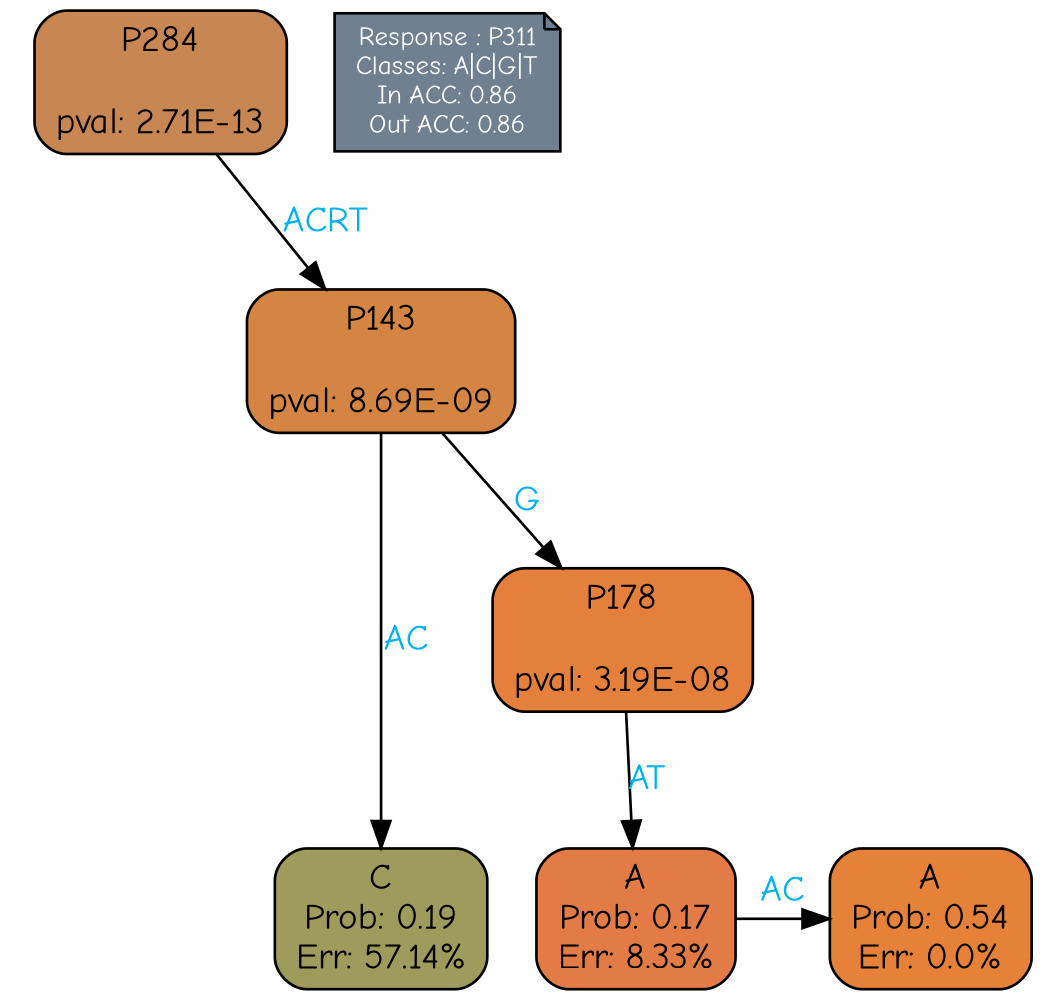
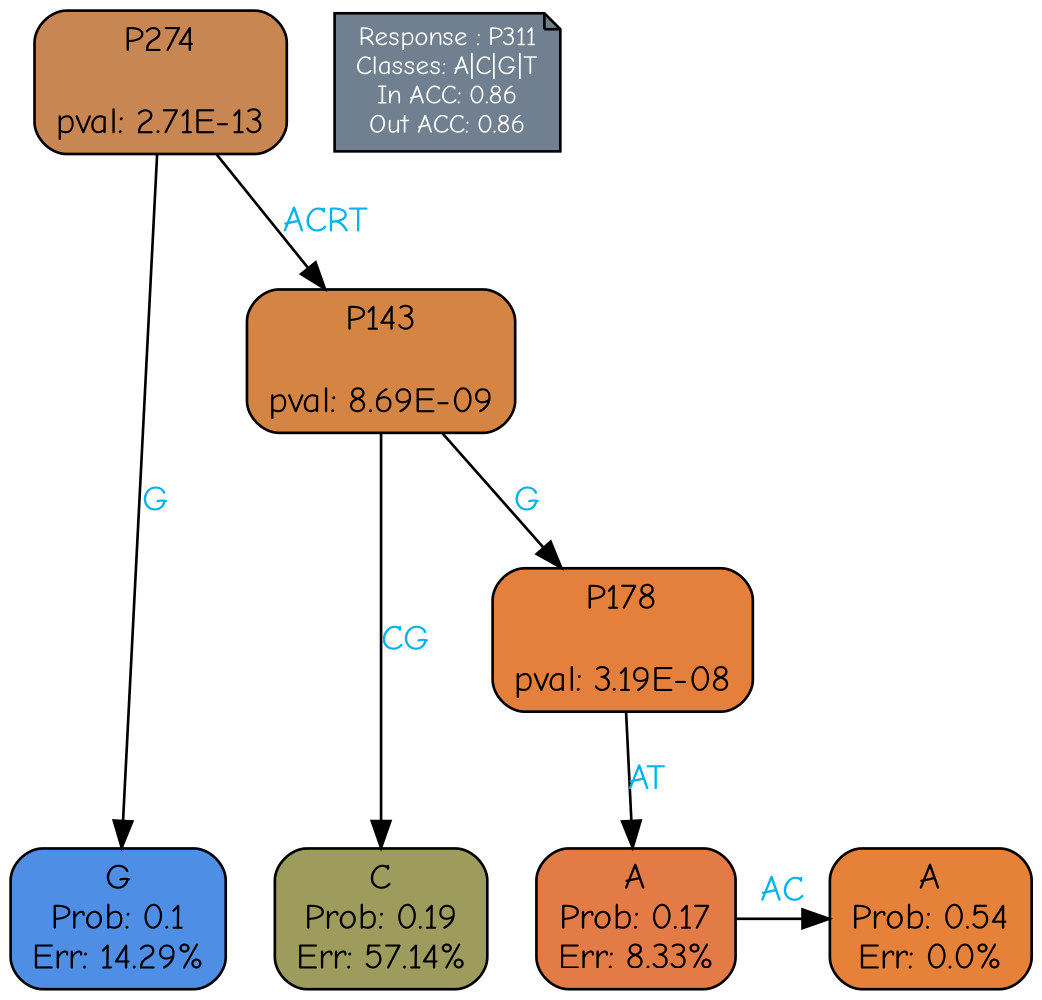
(161, 82) -> (161, 82)
(406, 640) -> (406, 640)
none -> (118, 919)
